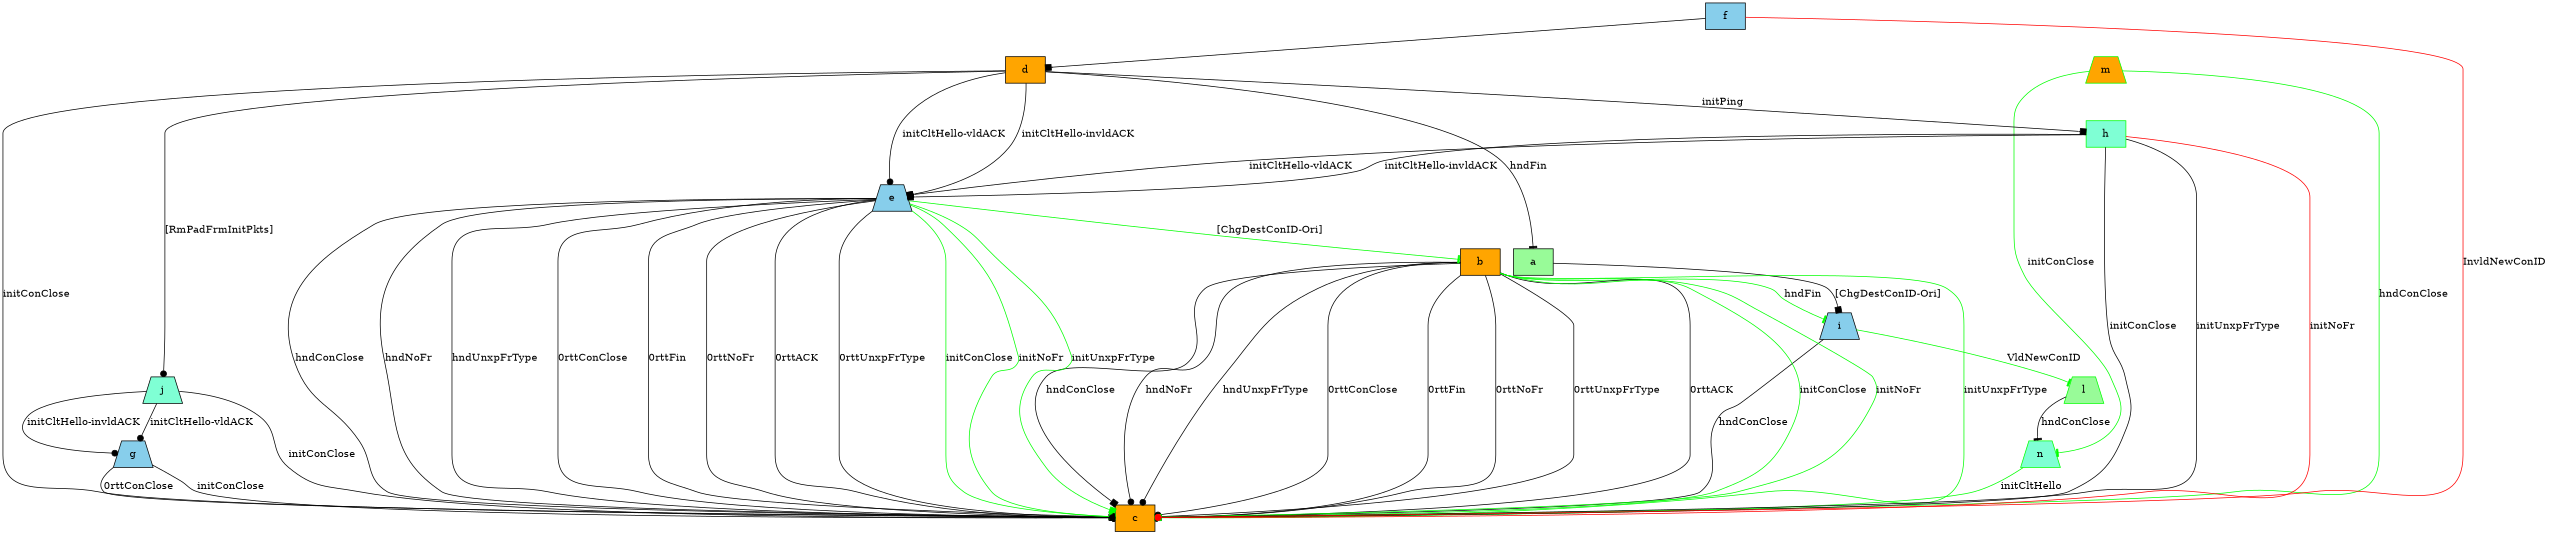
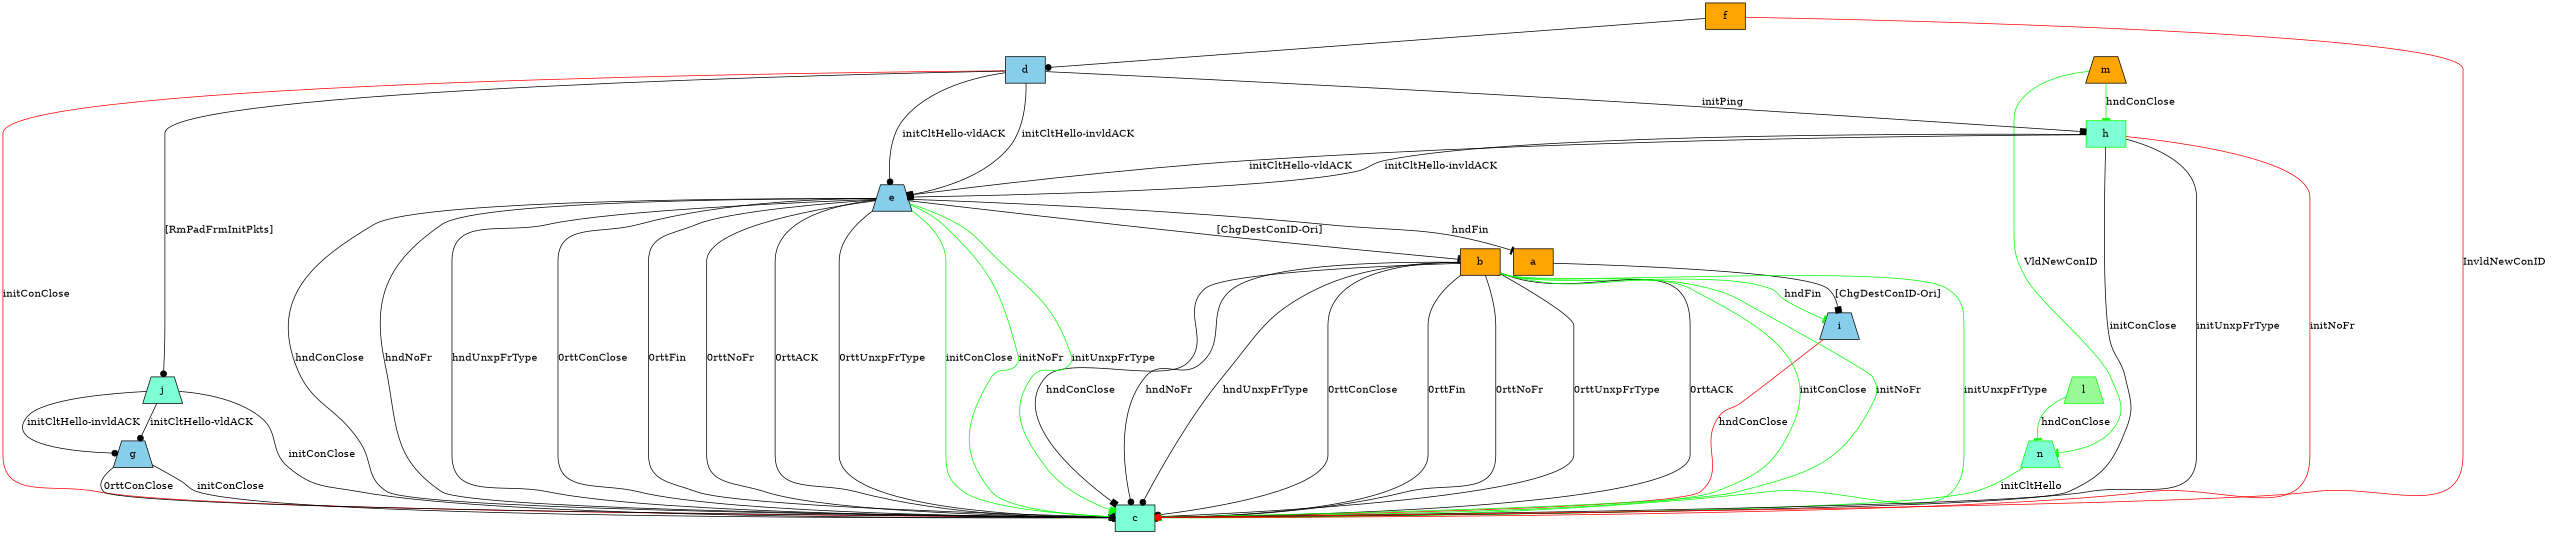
(1725, 16) -> (1725, 16)
(1378, 43) -> (1378, 43)
(1025, 70) -> (1025, 70)
(2106, 70) -> (2106, 70)
(1324, 103) -> (1210, 215)
(1183, 232) -> (1183, 232)
(1533, 262) -> (1533, 262)
(2063, 262) -> (2063, 262)
(1957, 351) -> none
(3, 353) -> (3, 353)
(2045, 412) -> (2045, 412)
(1704, 488) -> (1704, 488)
(2263, 490) -> (2106, 100)
(1135, 518) -> (1135, 518)
